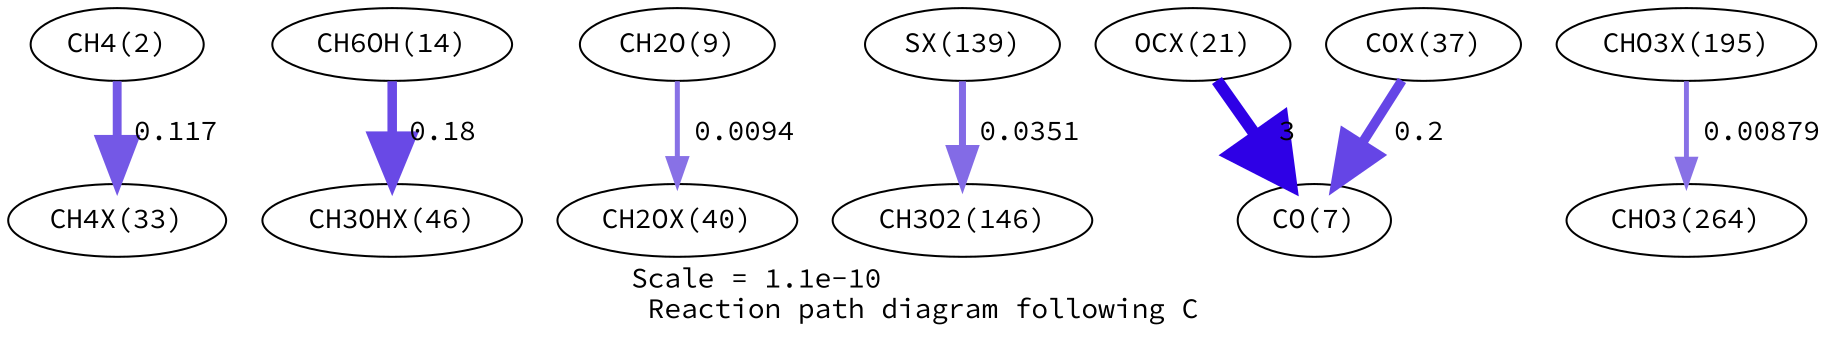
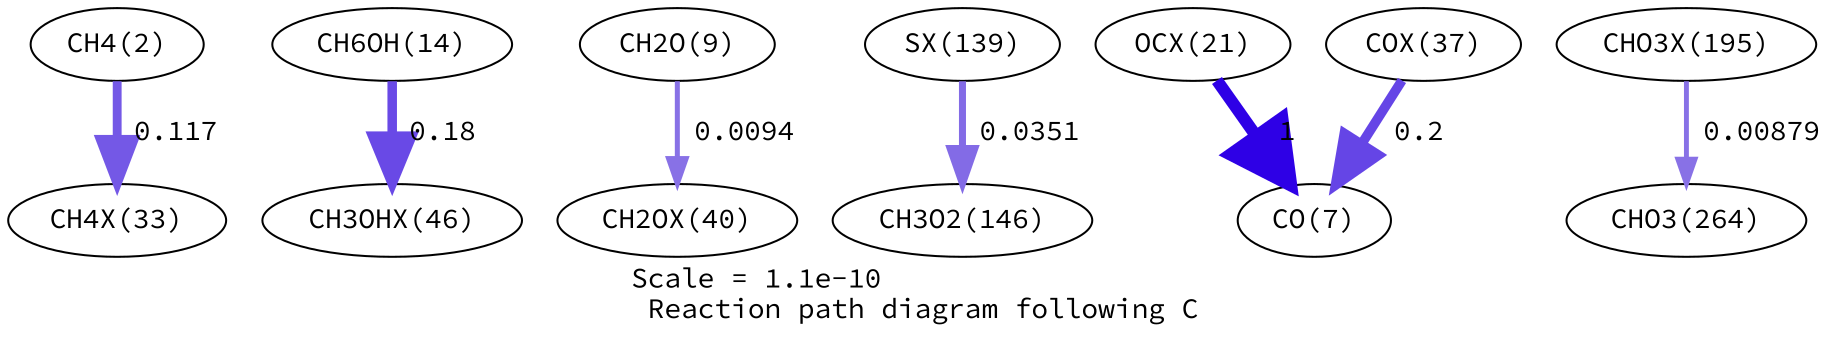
(1279, 132) -> (1279, 132)
